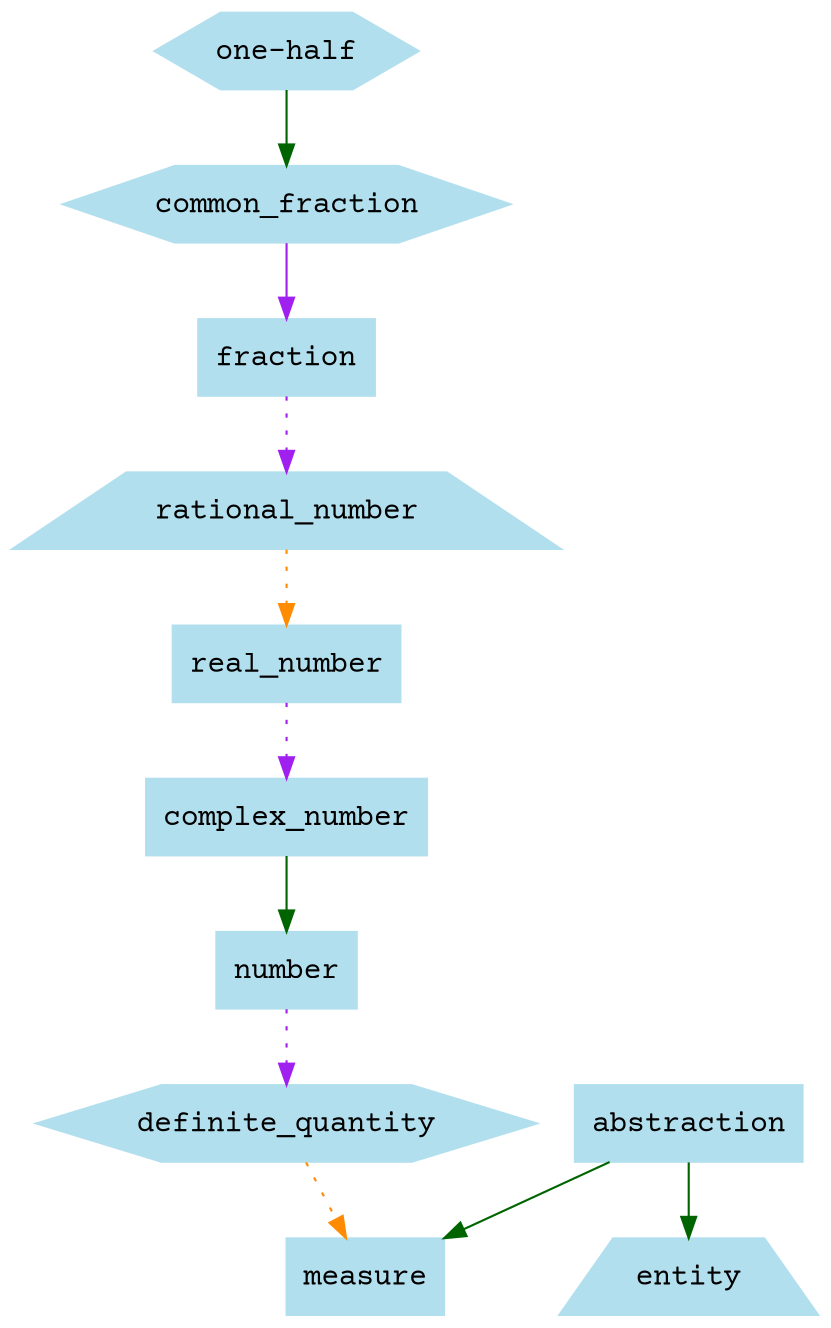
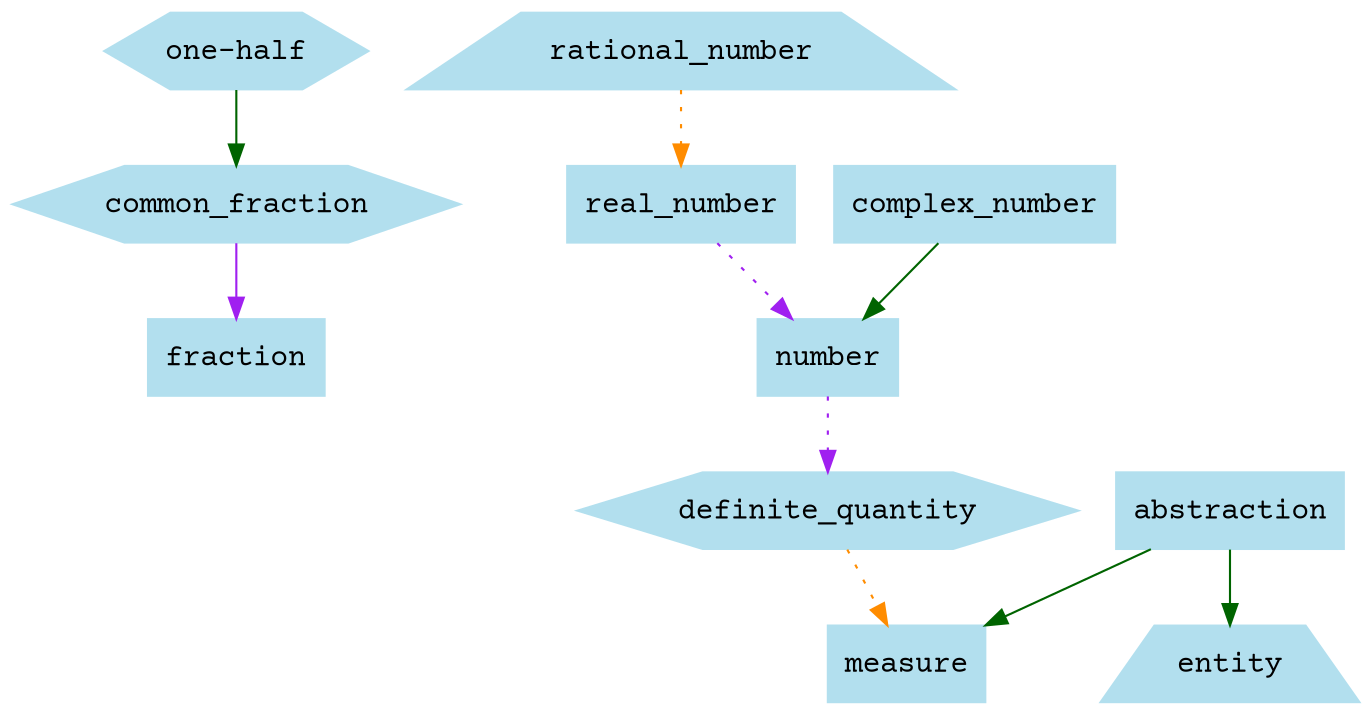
(287, 424) -> none
(287, 730) -> (747, 273)
